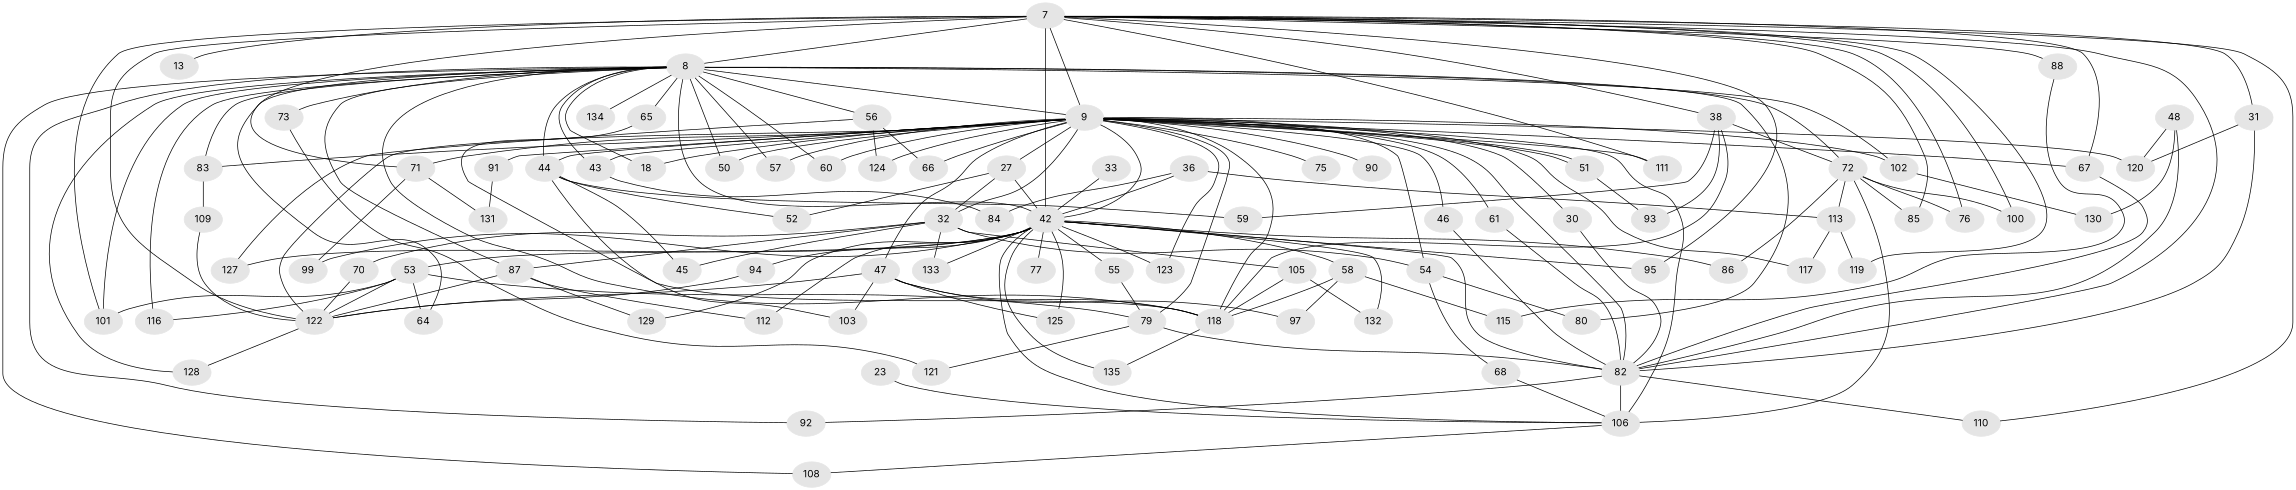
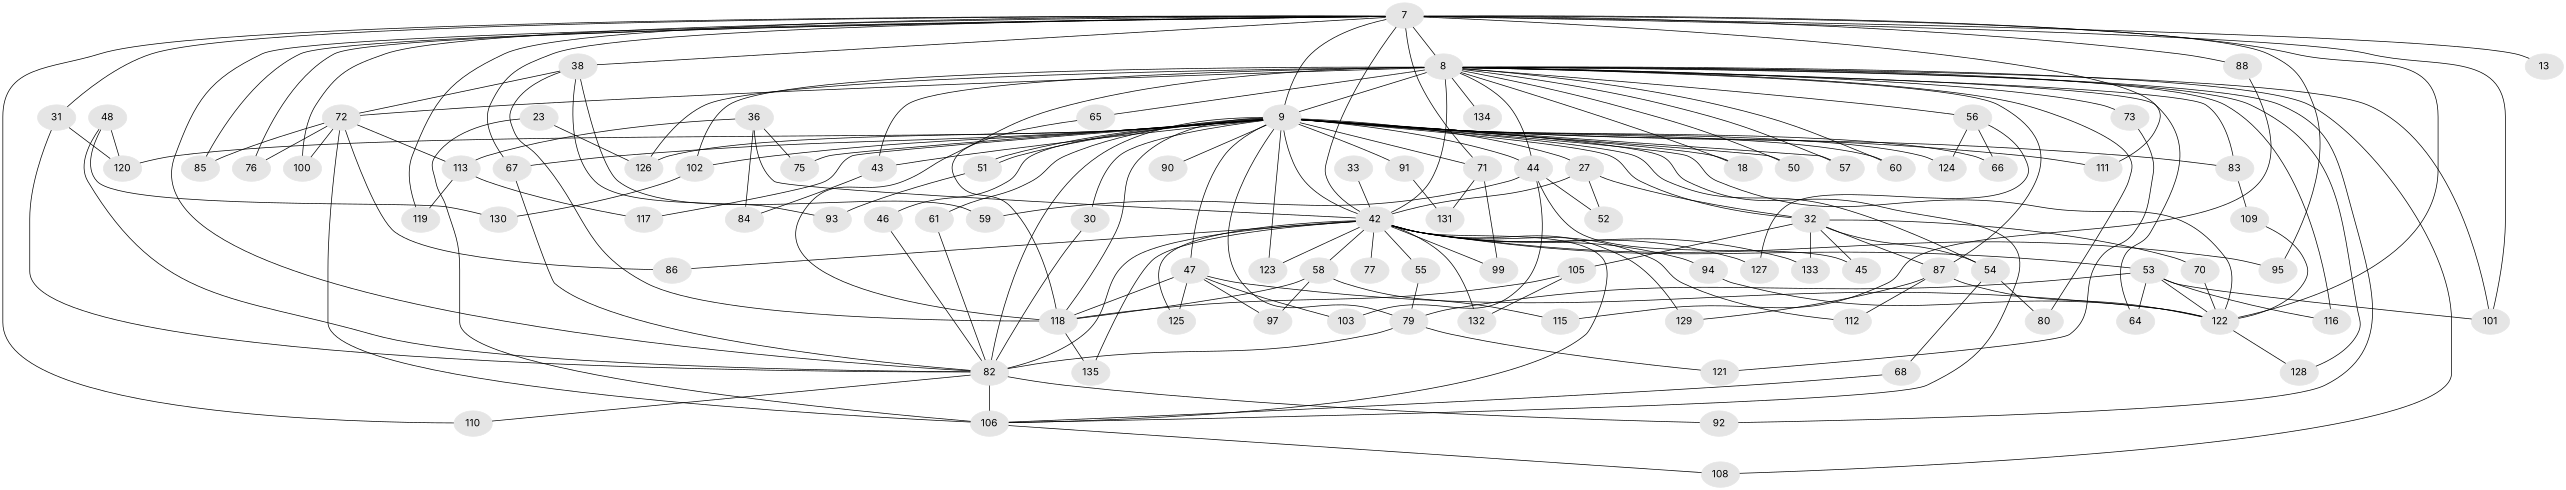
none -> (783, 150)
none -> (644, 169)
